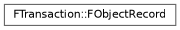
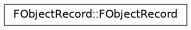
(90, 15) -> (96, 15)
